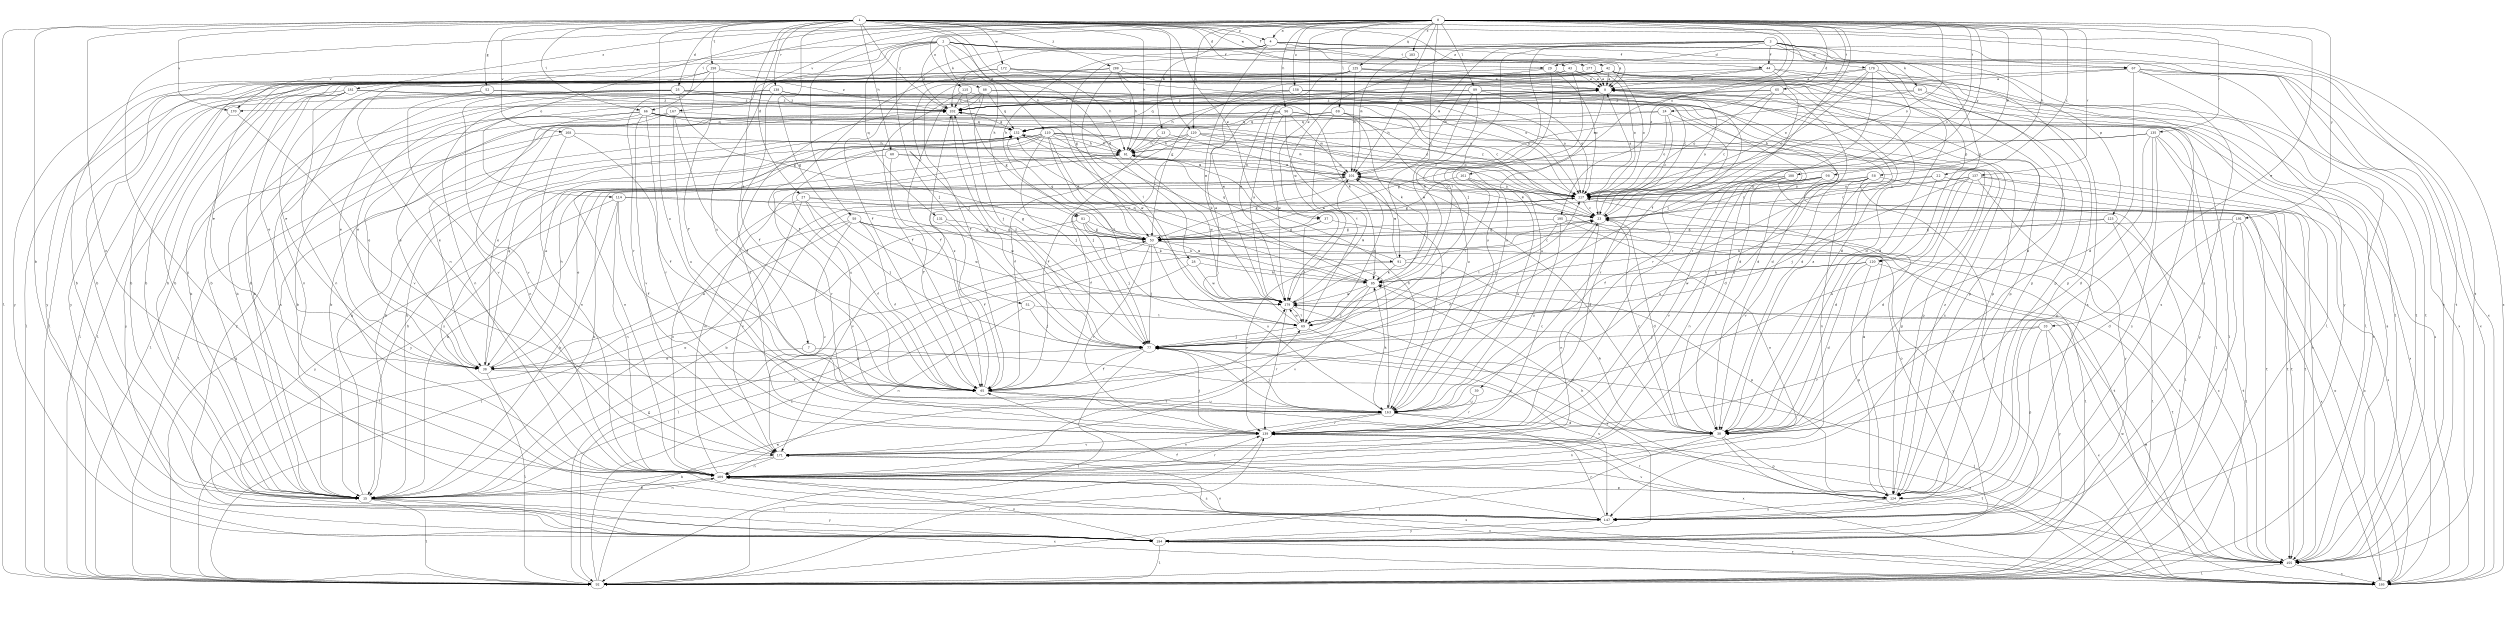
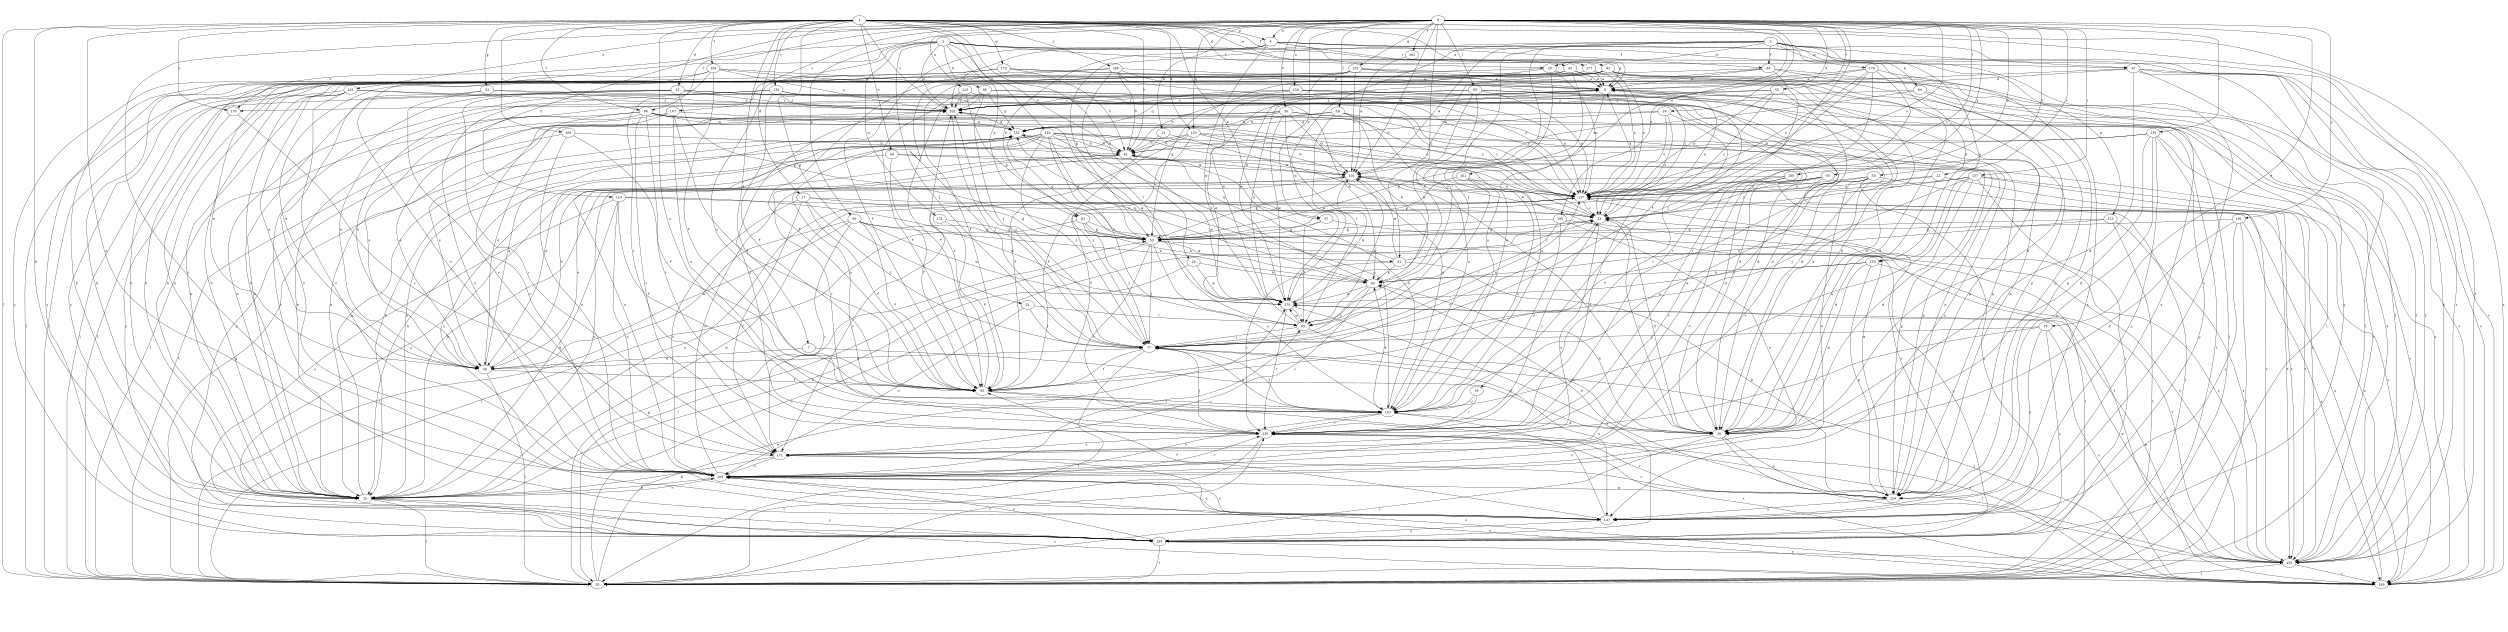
(1608, 78) -> (1136, 84)
